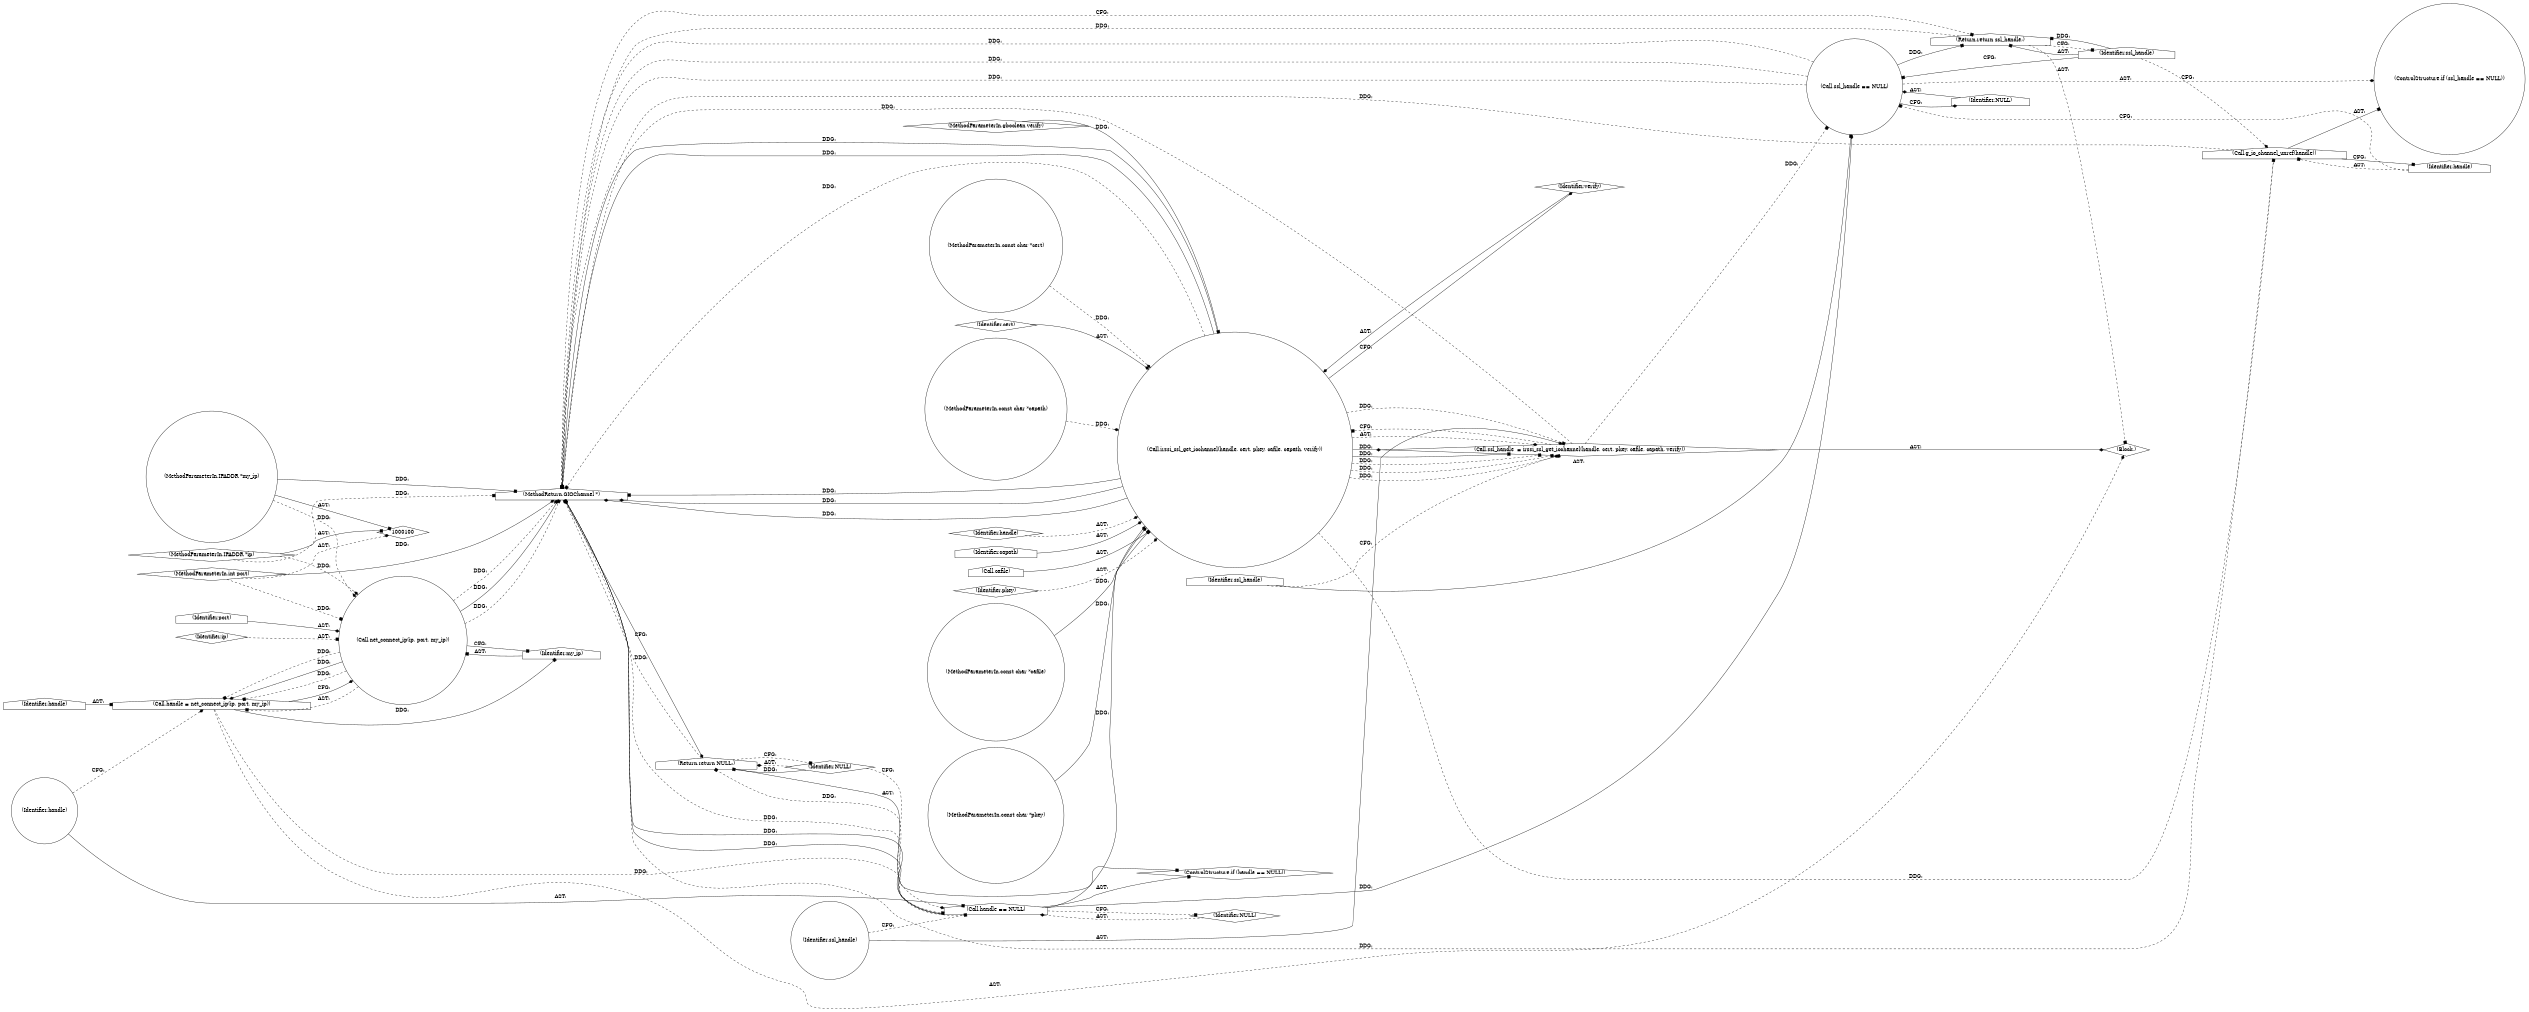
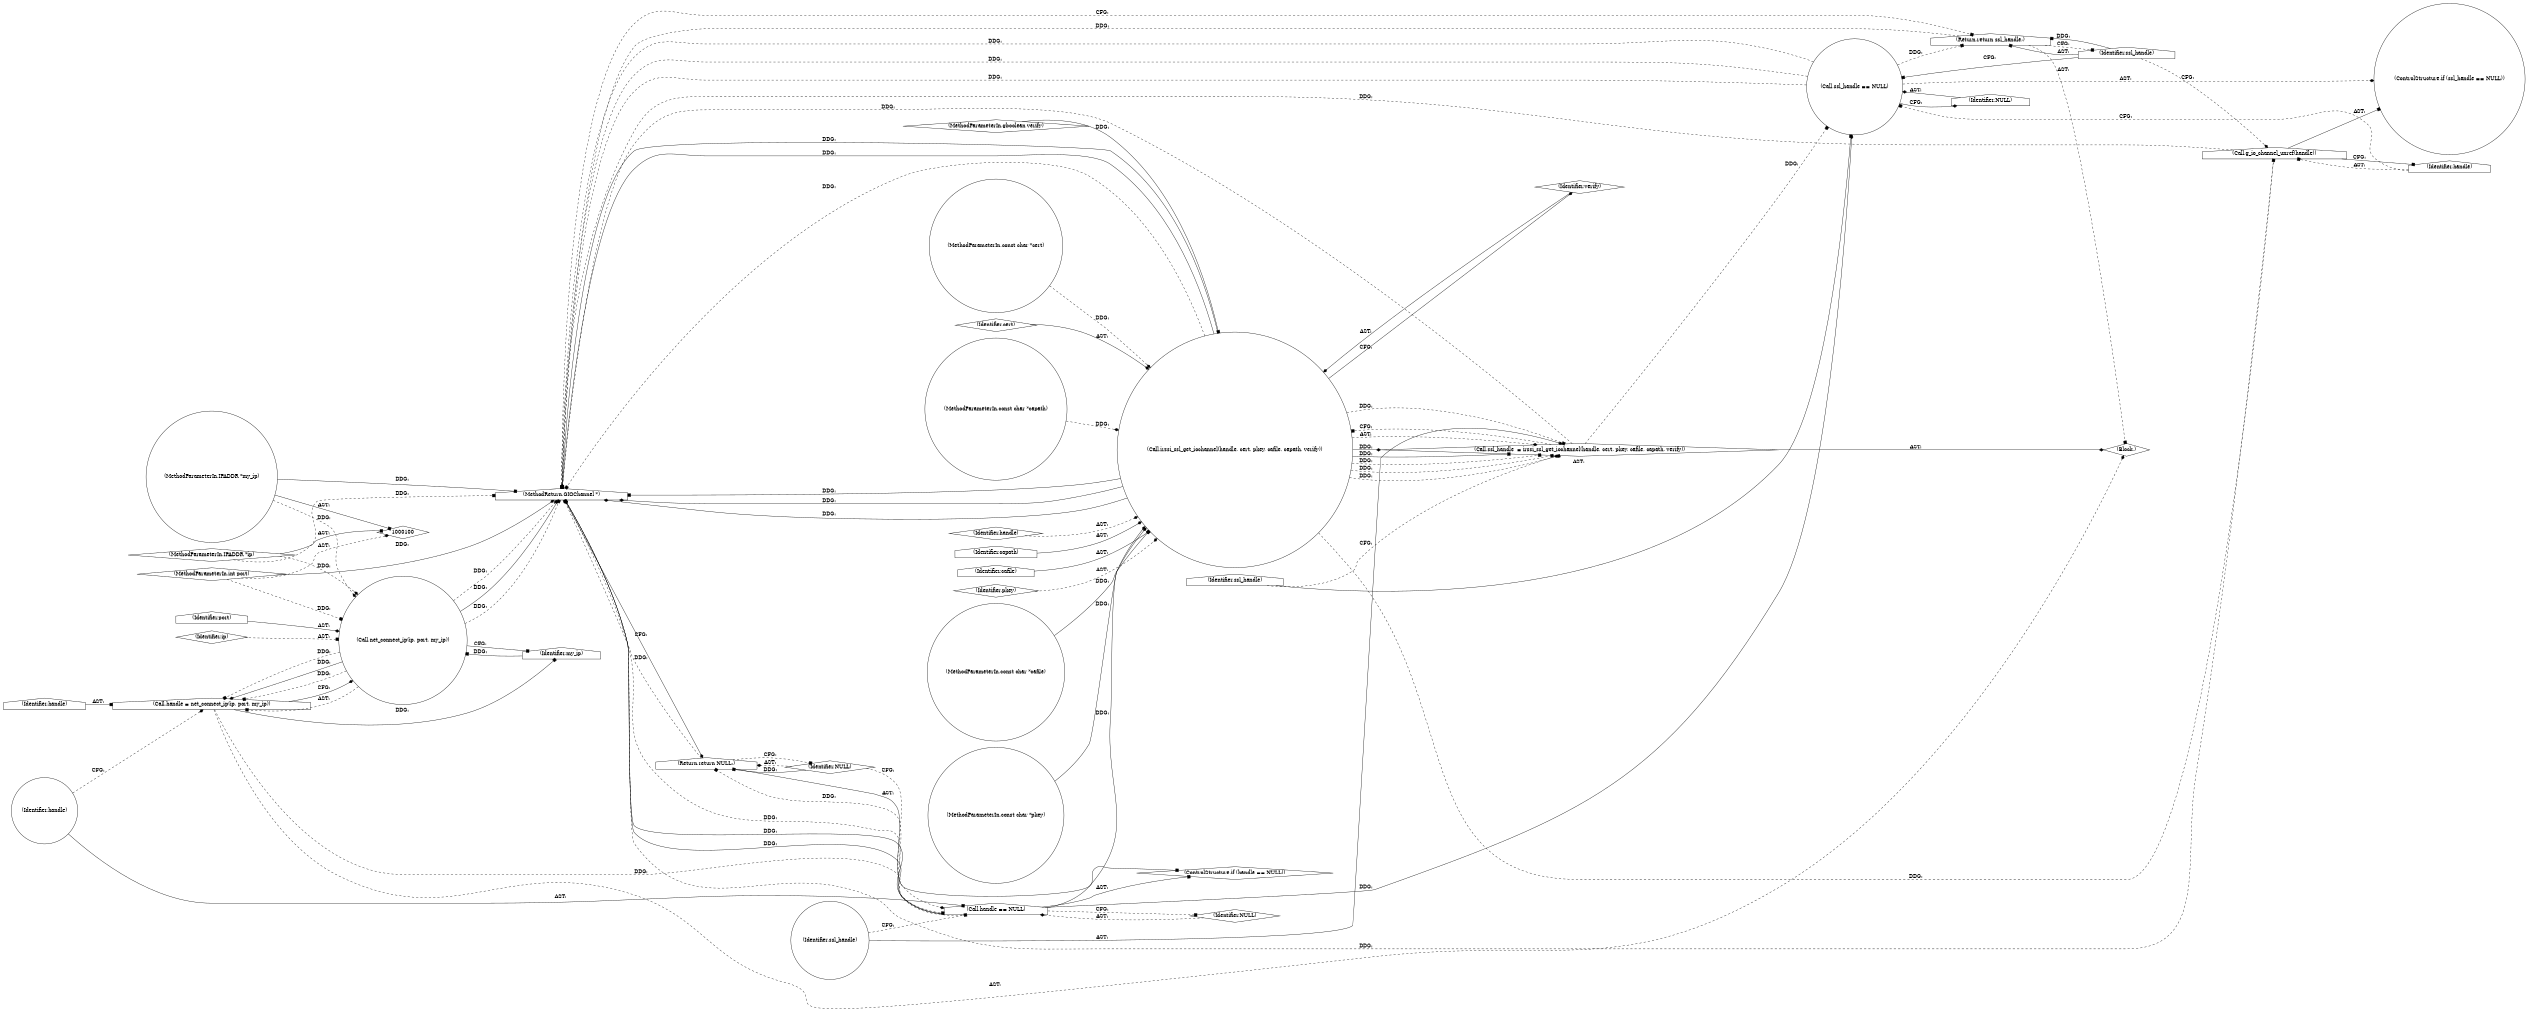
(1928, 54) -> (1928, 54)
(996, 572) -> (996, 572)
(481, 652) -> (481, 652)
